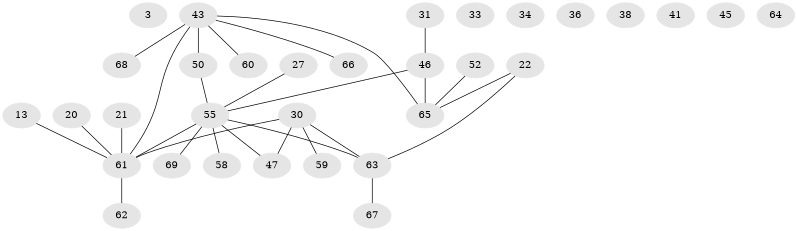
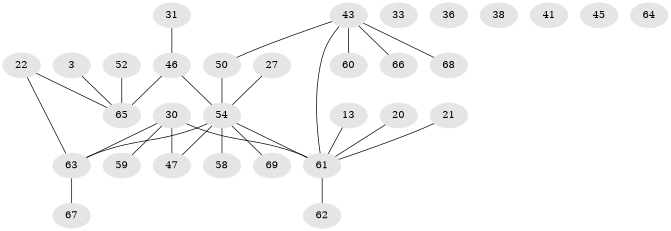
(525, 15) -> none
(330, 34) -> (97, 90)
(210, 116) -> (222, 116)
